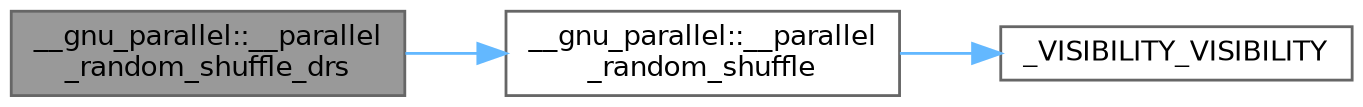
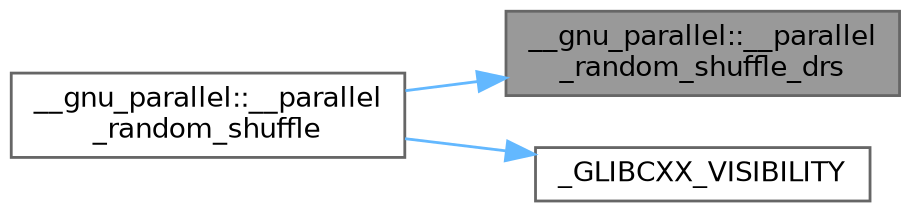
(442, 53) -> (442, 86)
(1176, 53) -> (703, 174)
